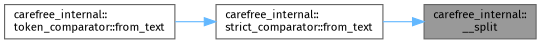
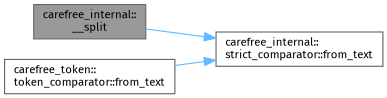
(90, 22) -> (90, 77)
(398, 22) -> (175, 33)
